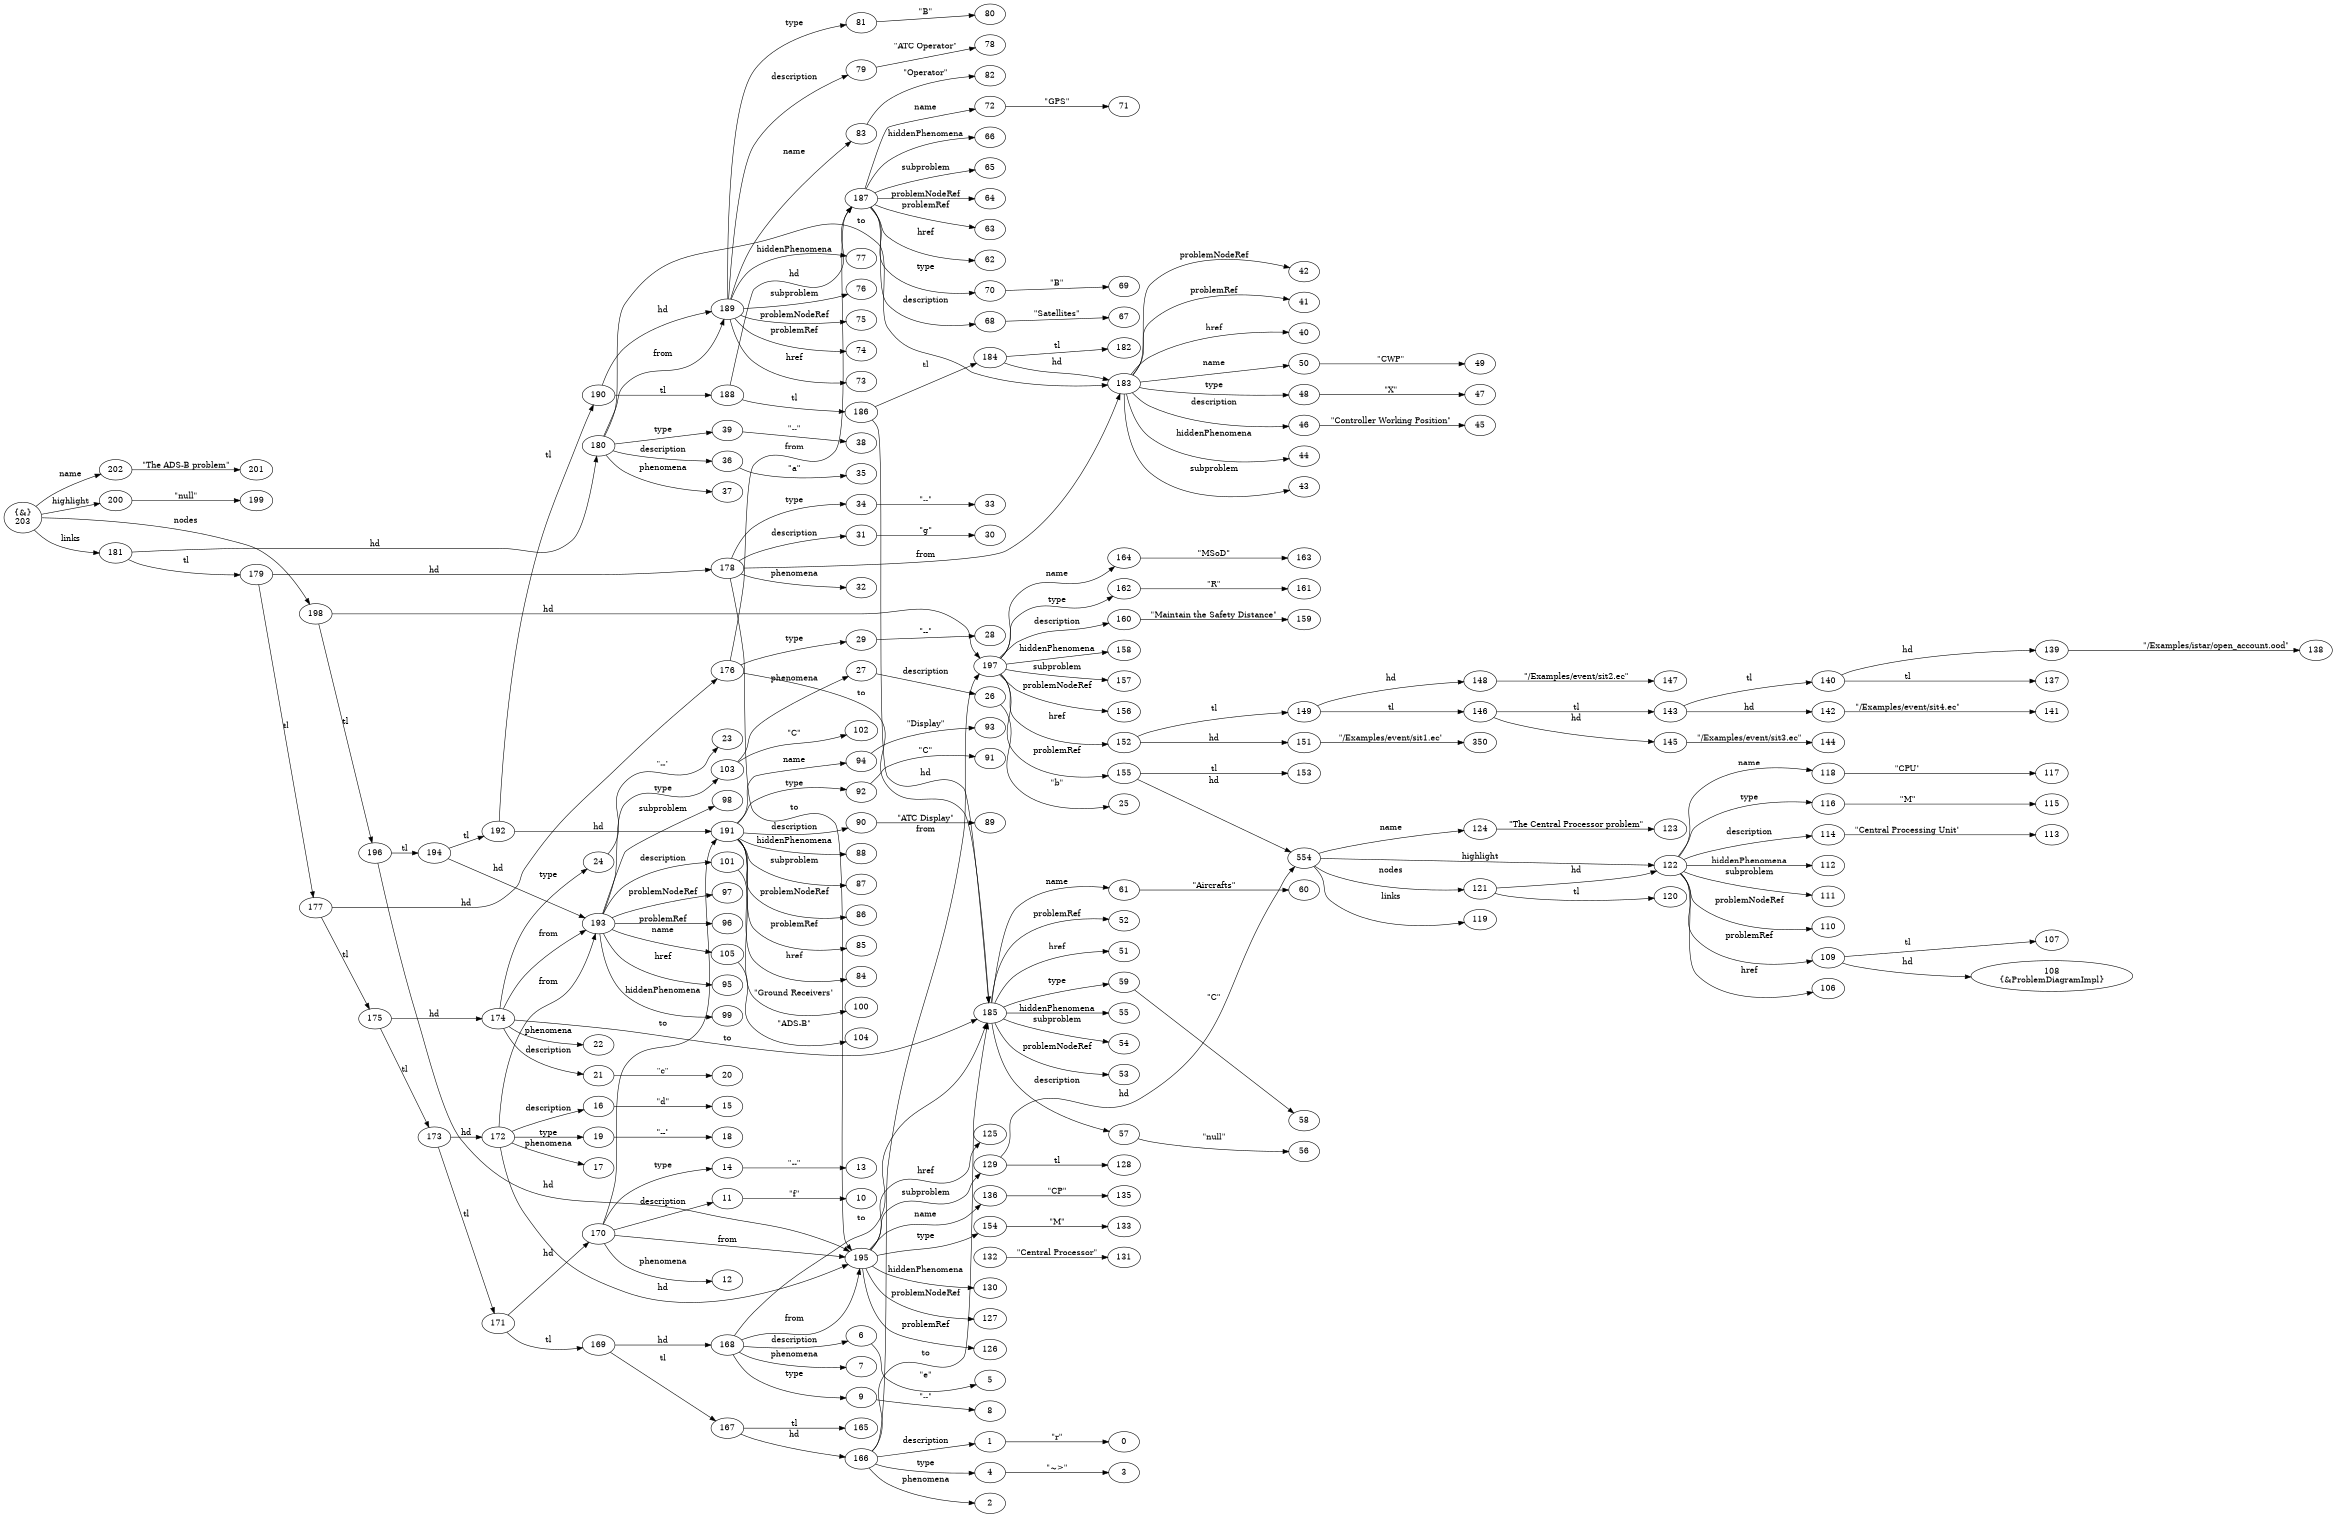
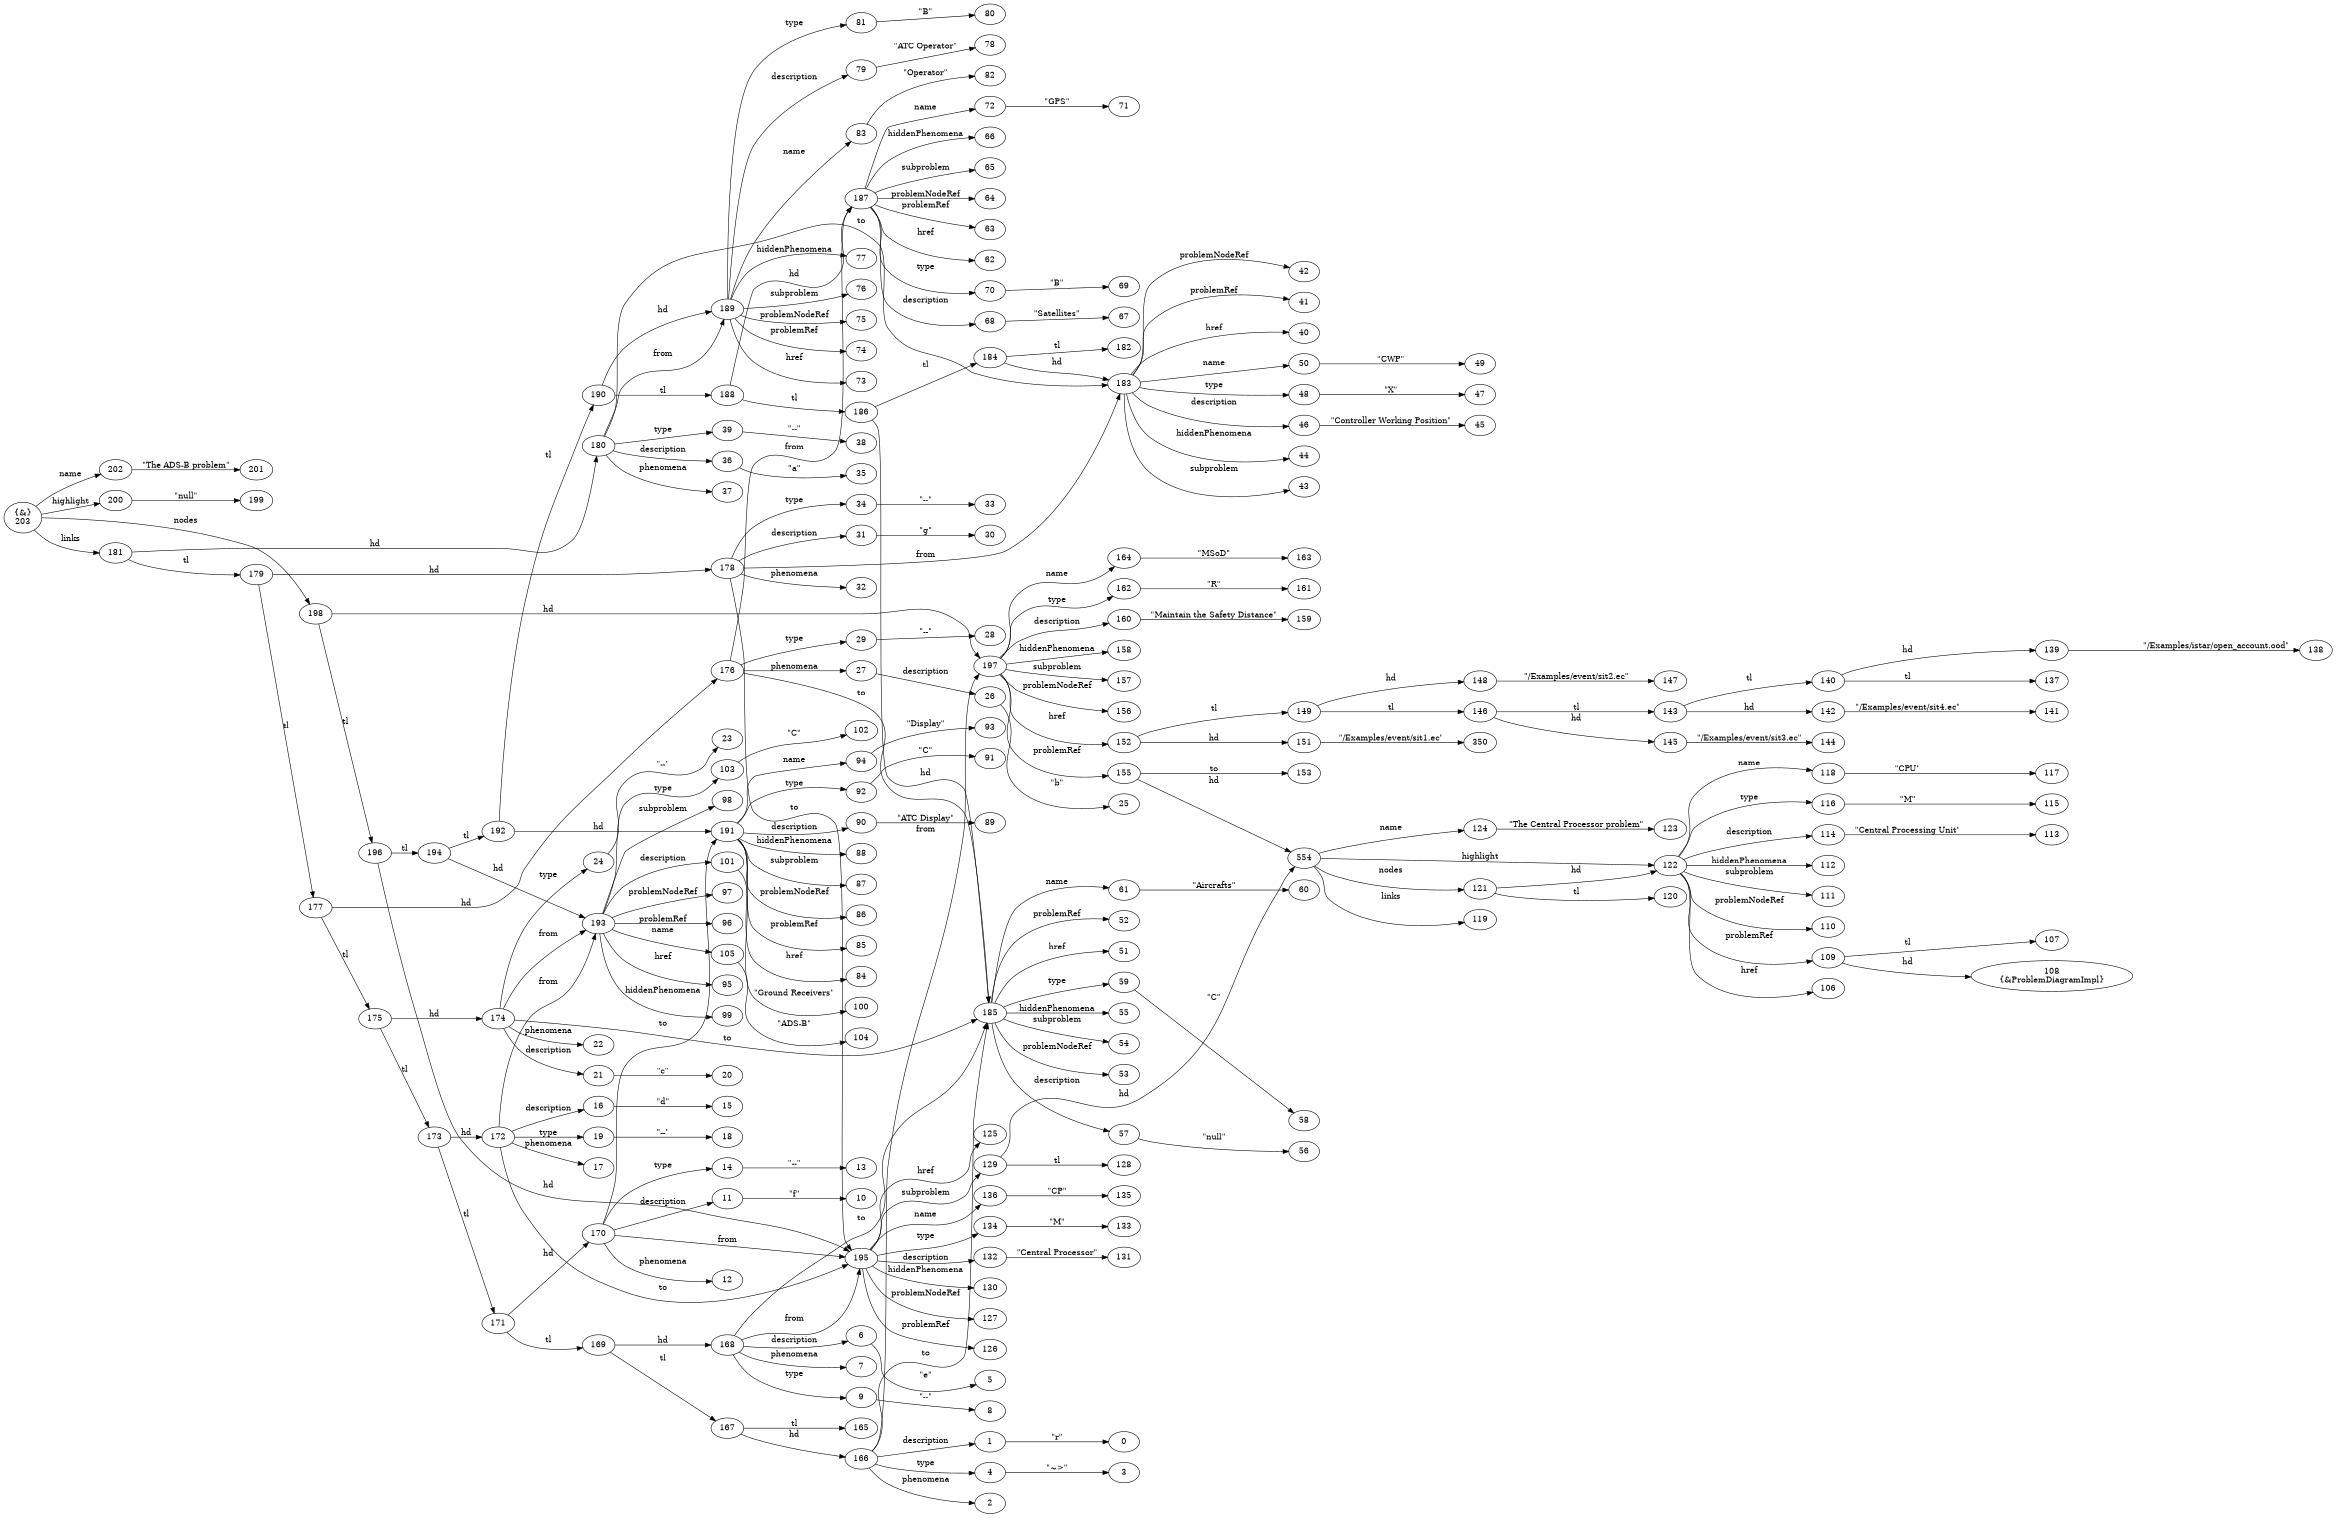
(781, 710) -> (792, 671)
(1214, 769) -> (1214, 769)
(990, 1227) -> (990, 1227)
none -> (923, 1264)
(663, 1288) -> (663, 1288)
